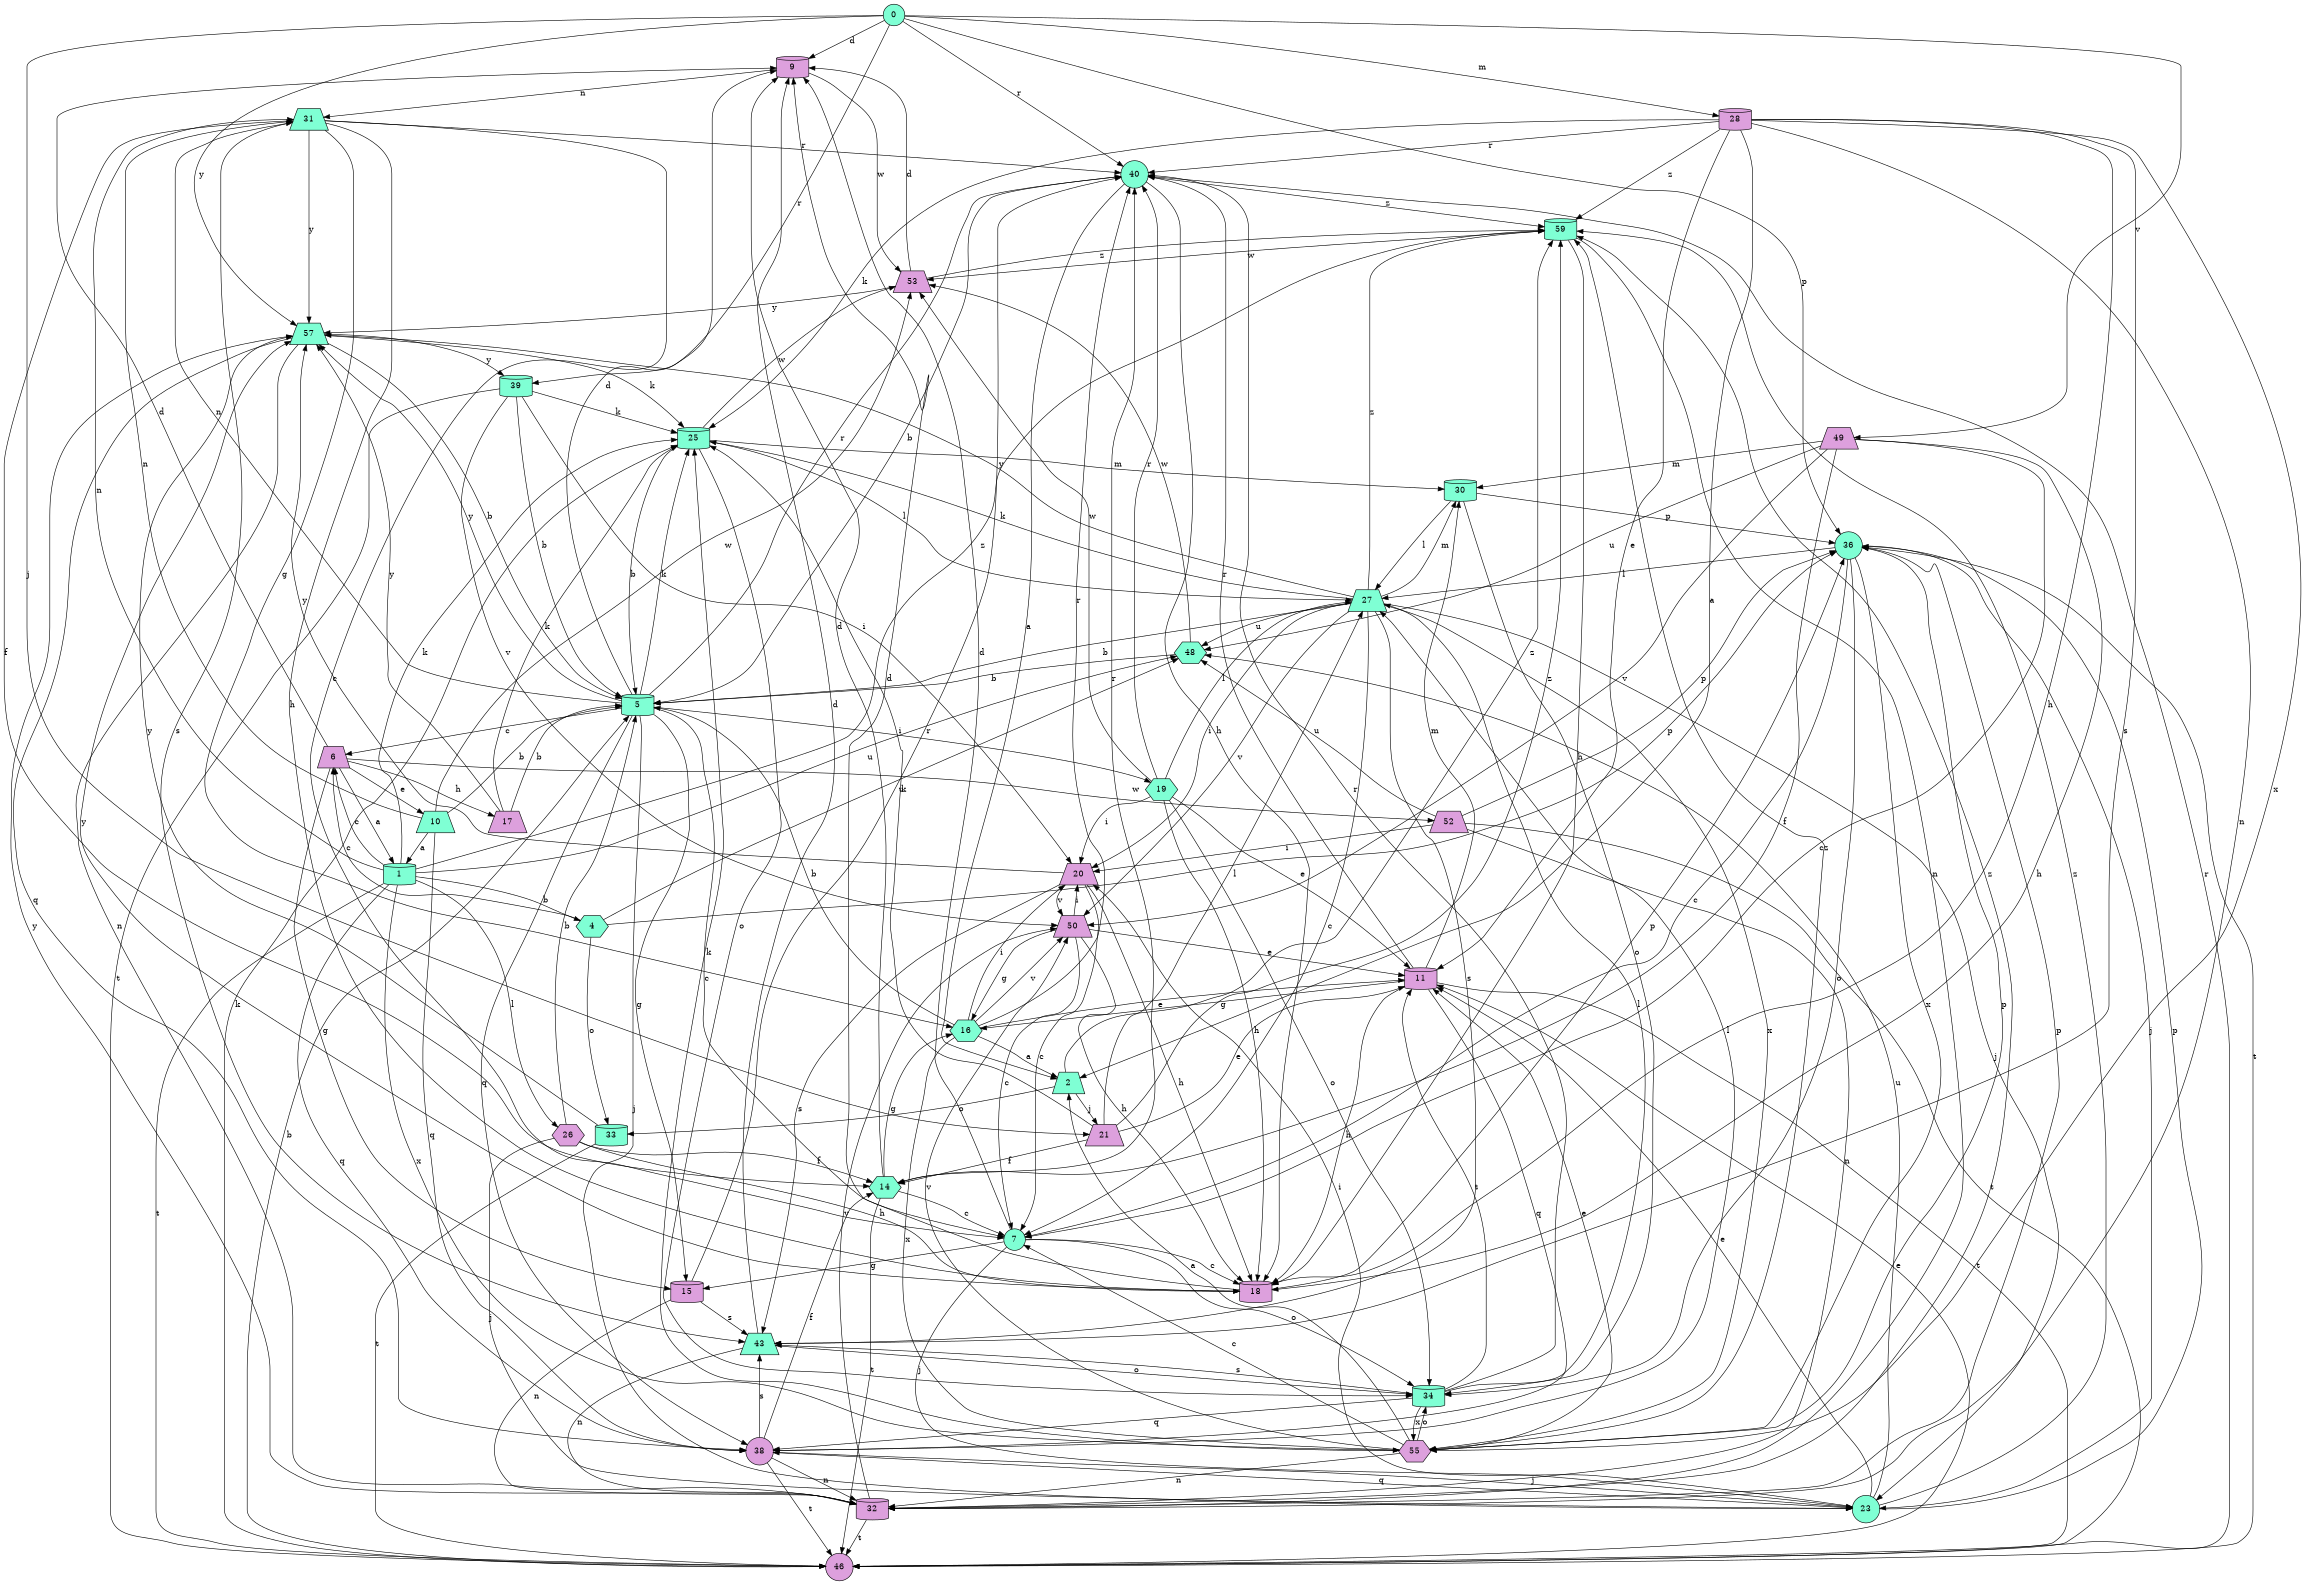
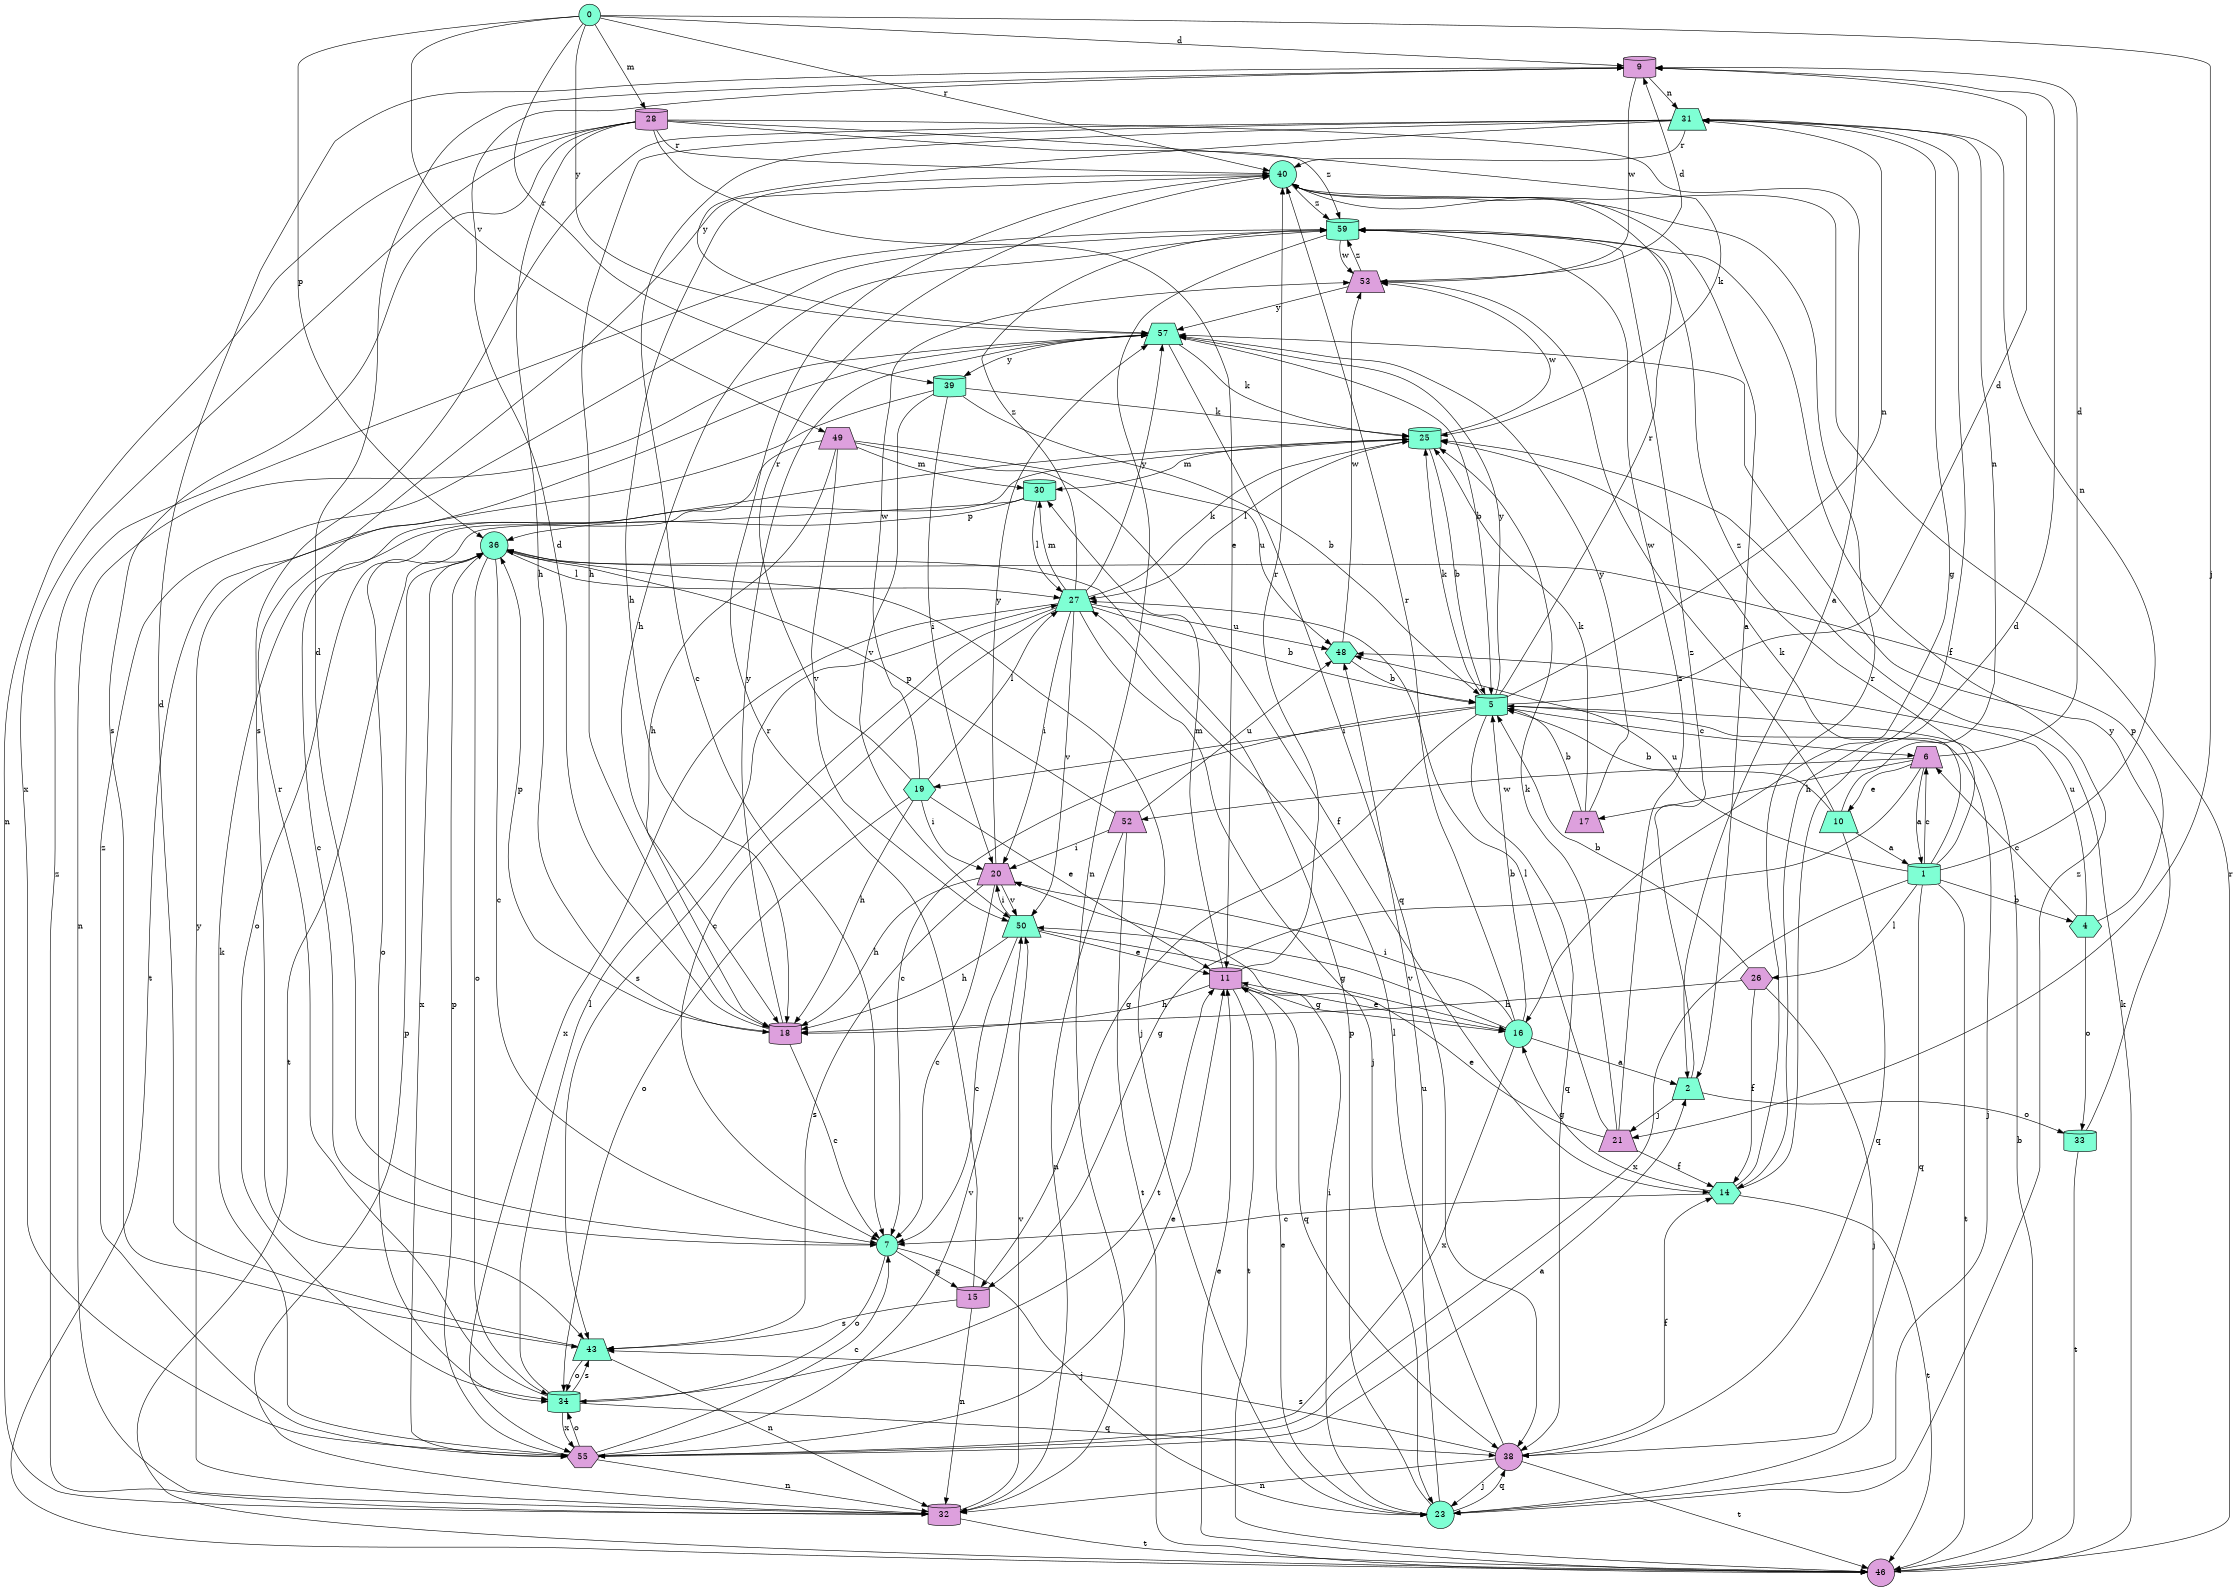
(906, 429) -> none
(1073, 926) -> (1022, 926)
(966, 1031) -> (1518, 1034)
(1133, 1246) -> (830, 1141)
